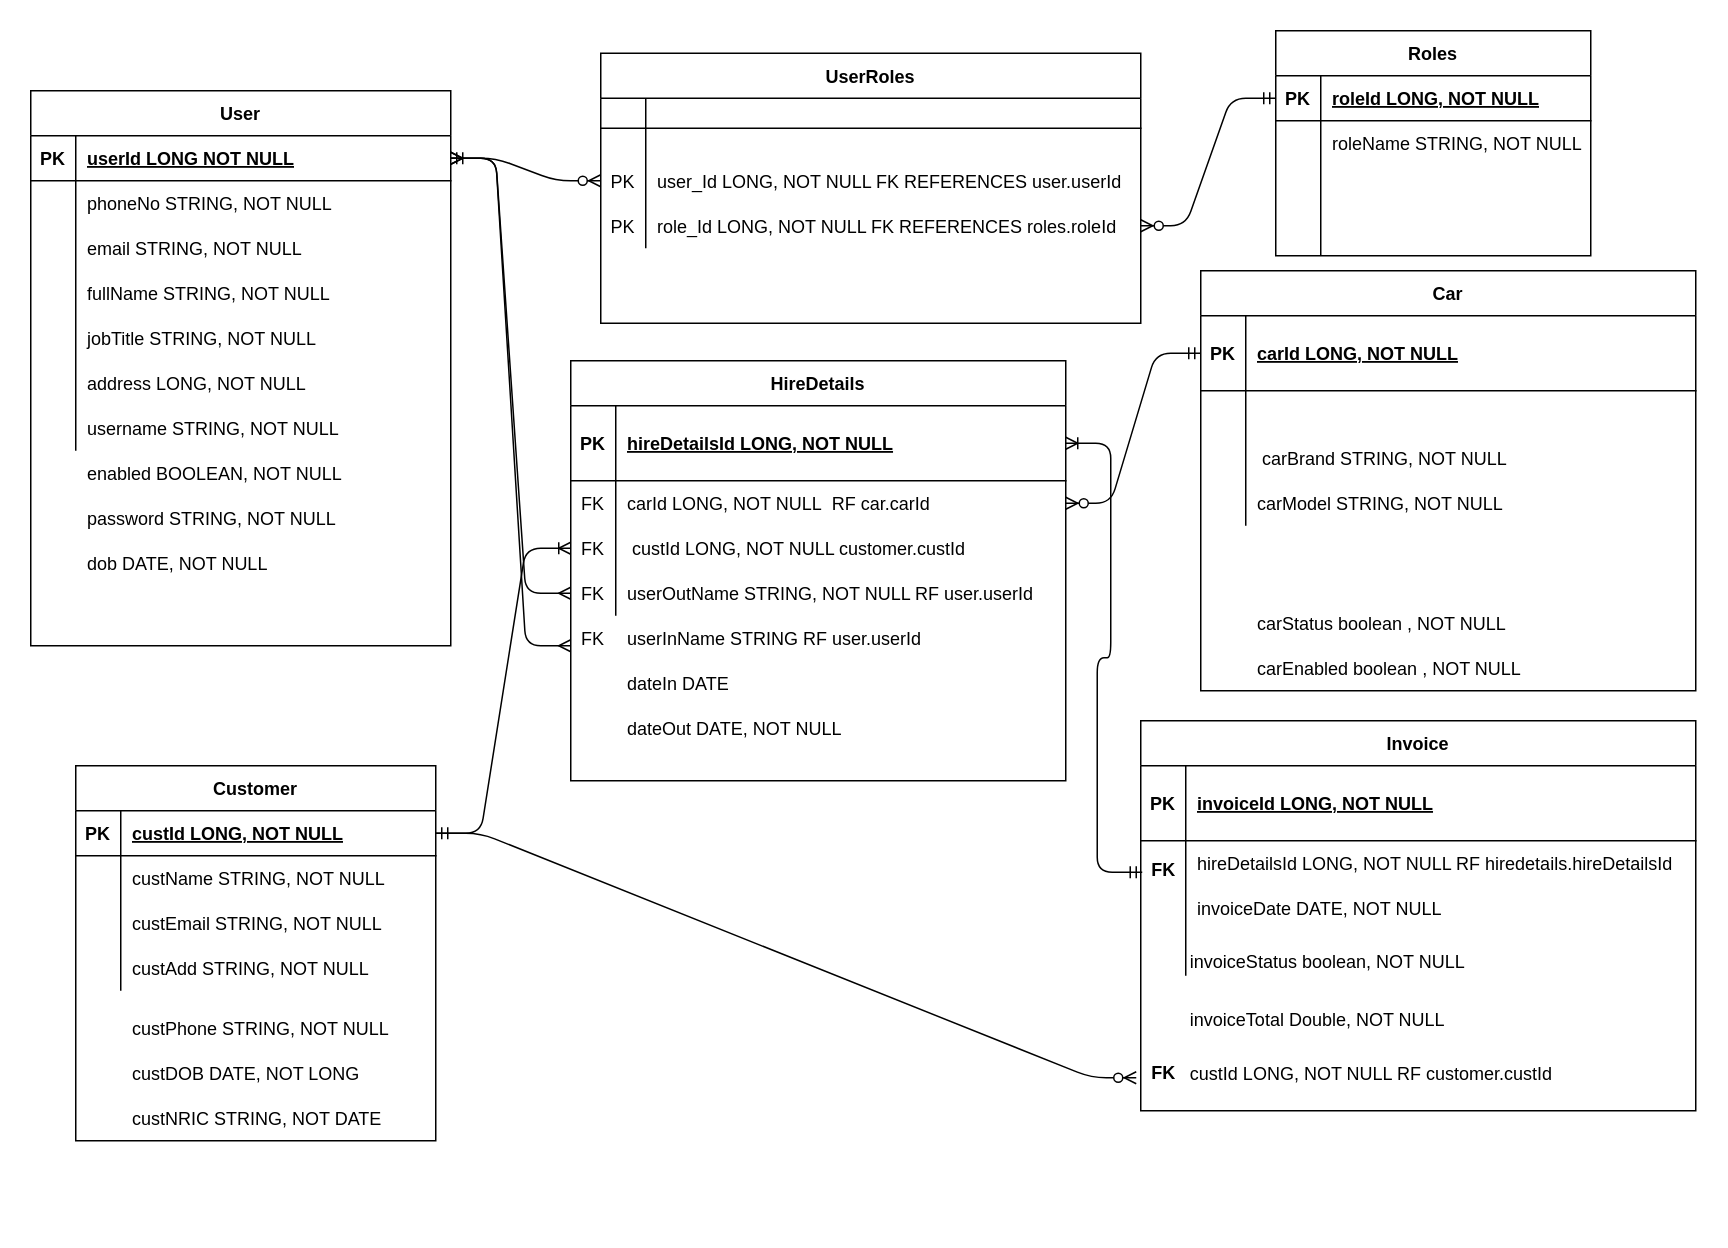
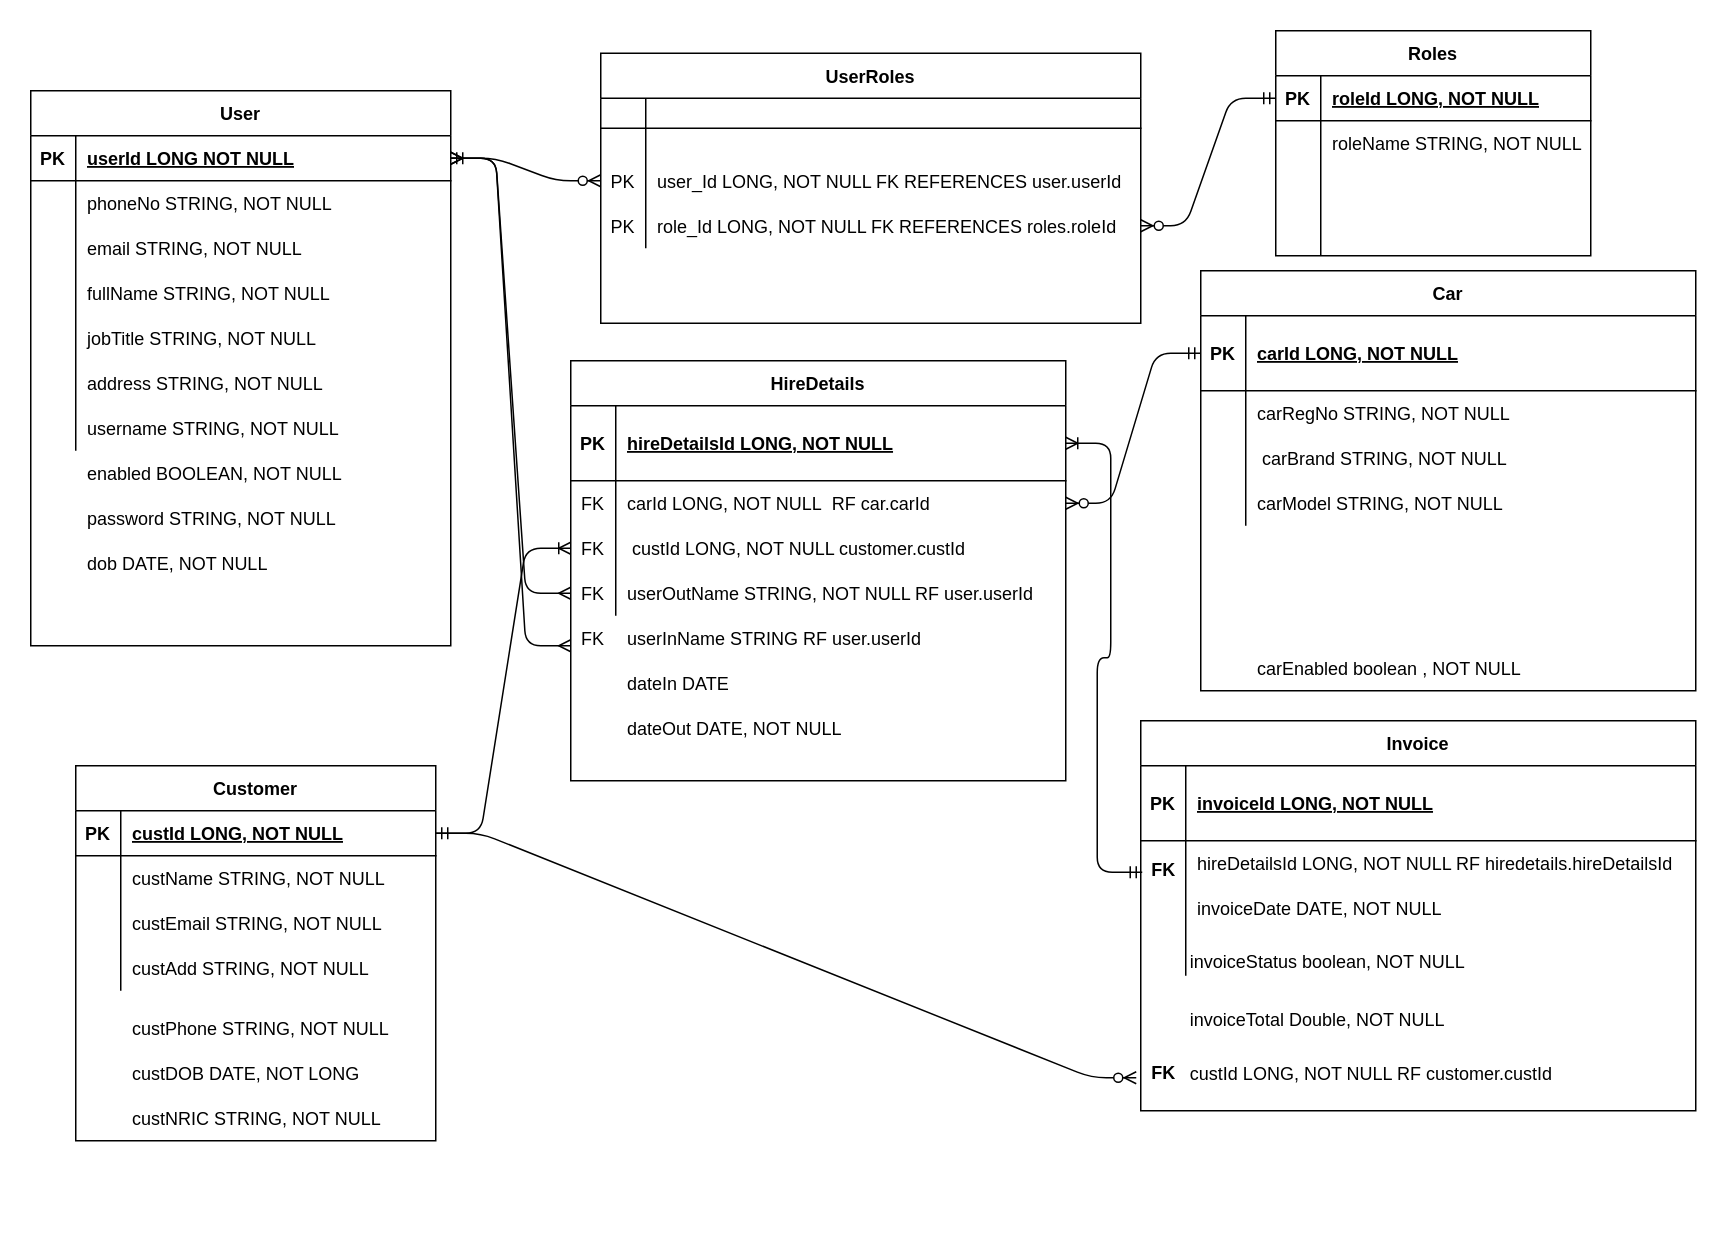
(189, 384) -> (199, 384)
none -> (1471, 413)
(1471, 623) -> none
(249, 1119) -> (249, 1119)
